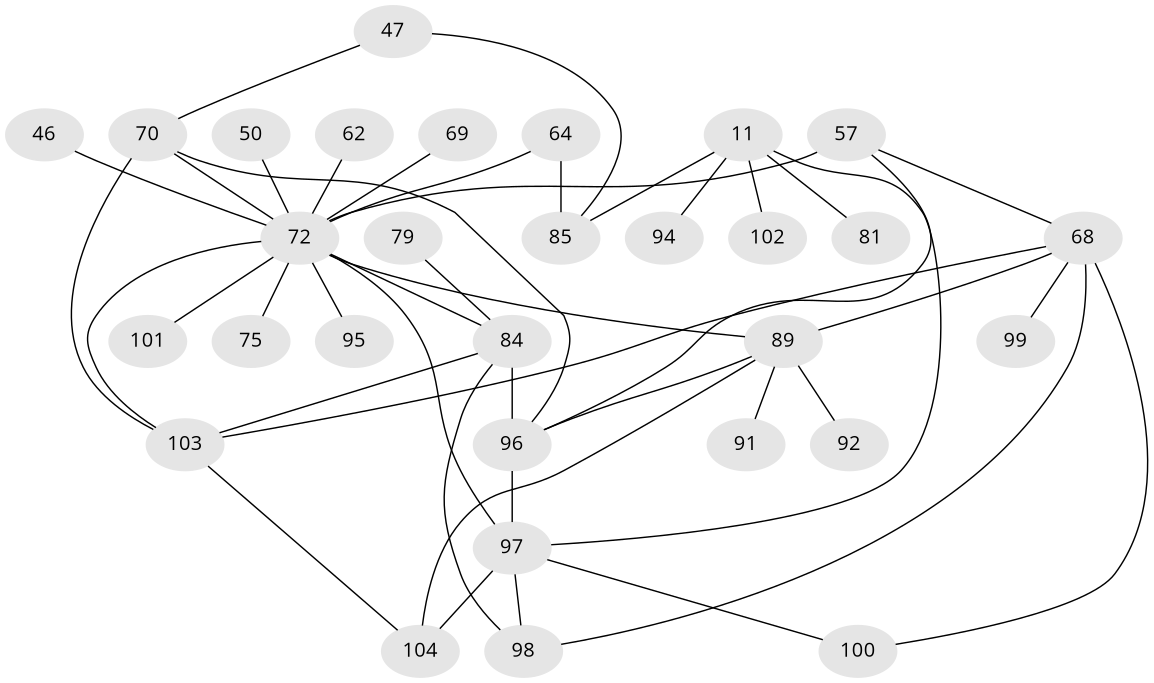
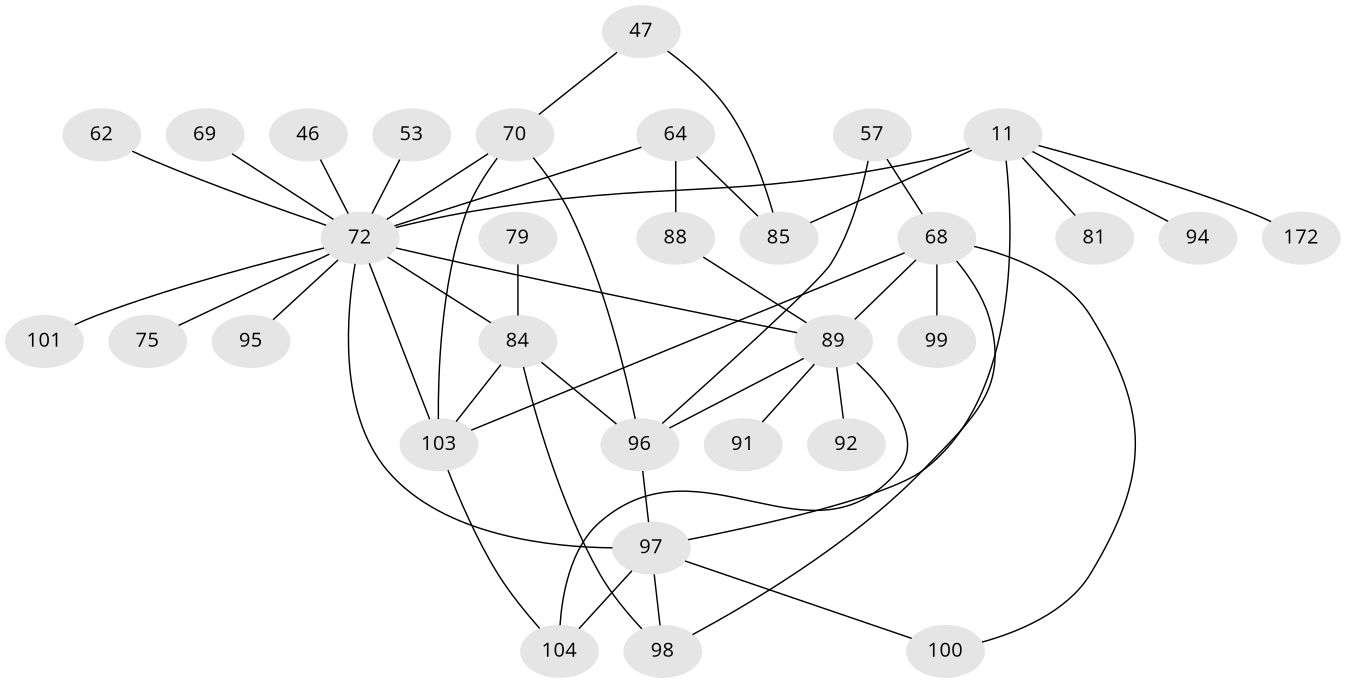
(251, 135) -> (412, 135)
(573, 187) -> (698, 189)
none -> (676, 238)
(768, 238) -> (1301, 238)
